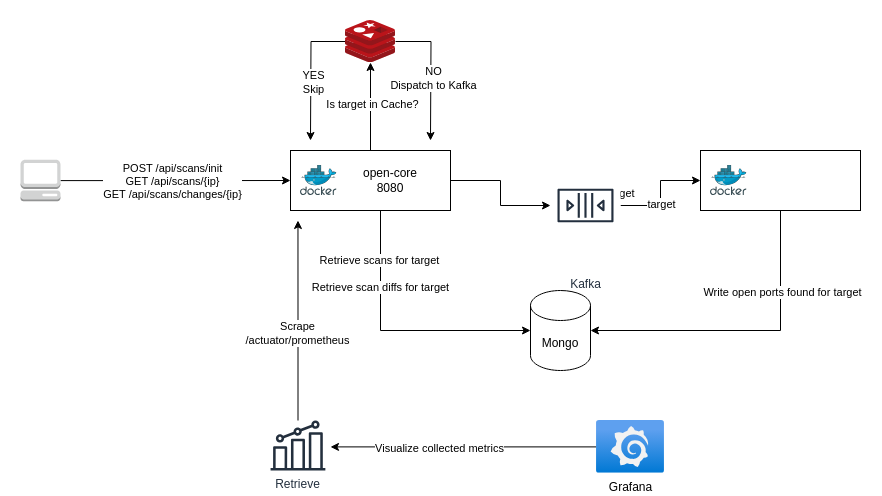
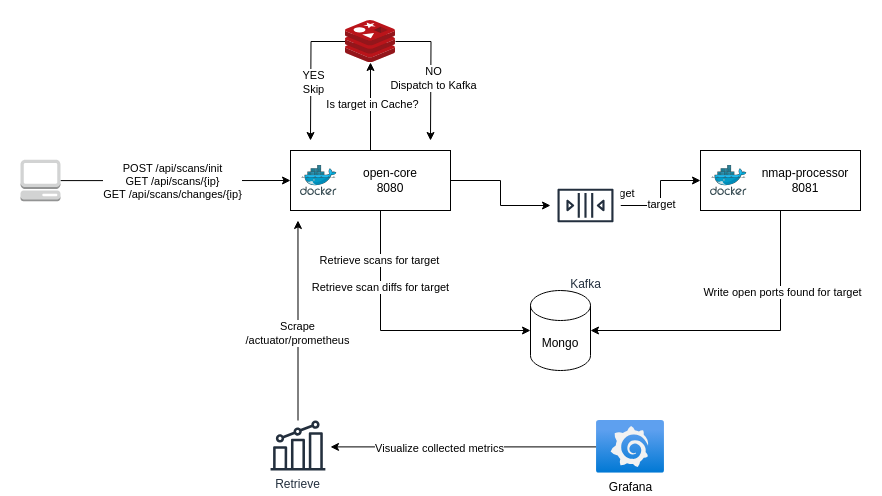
none -> (806, 181)
